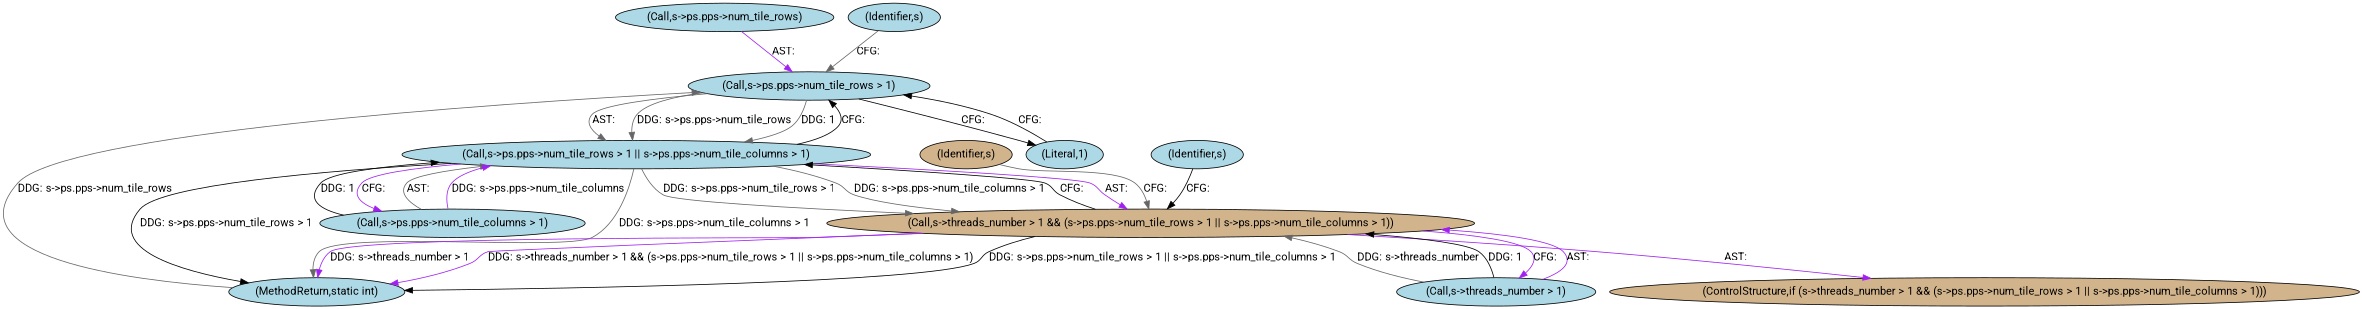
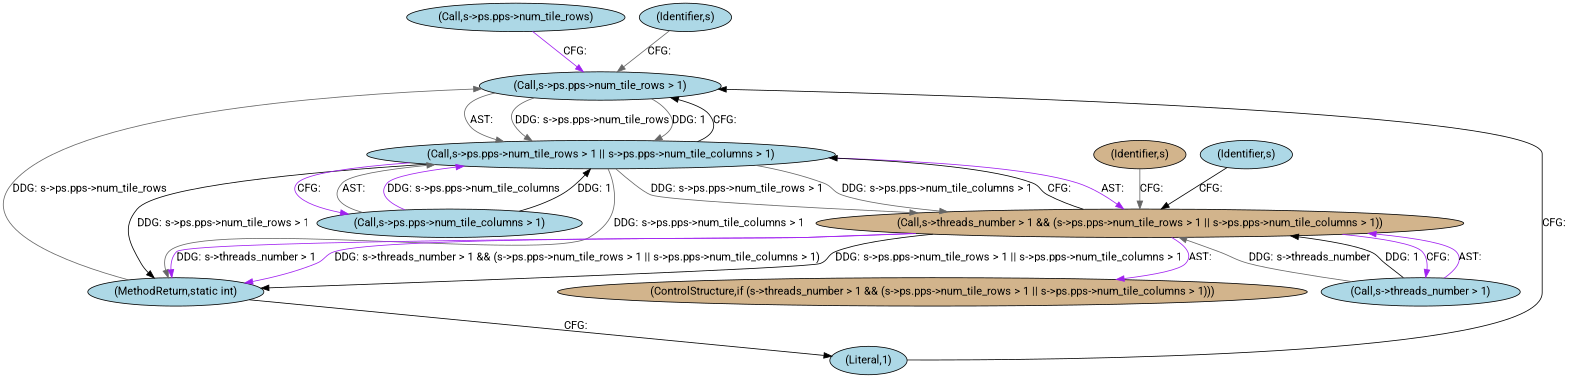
(785, 52) -> (577, 52)
(944, 120) -> (537, 328)
